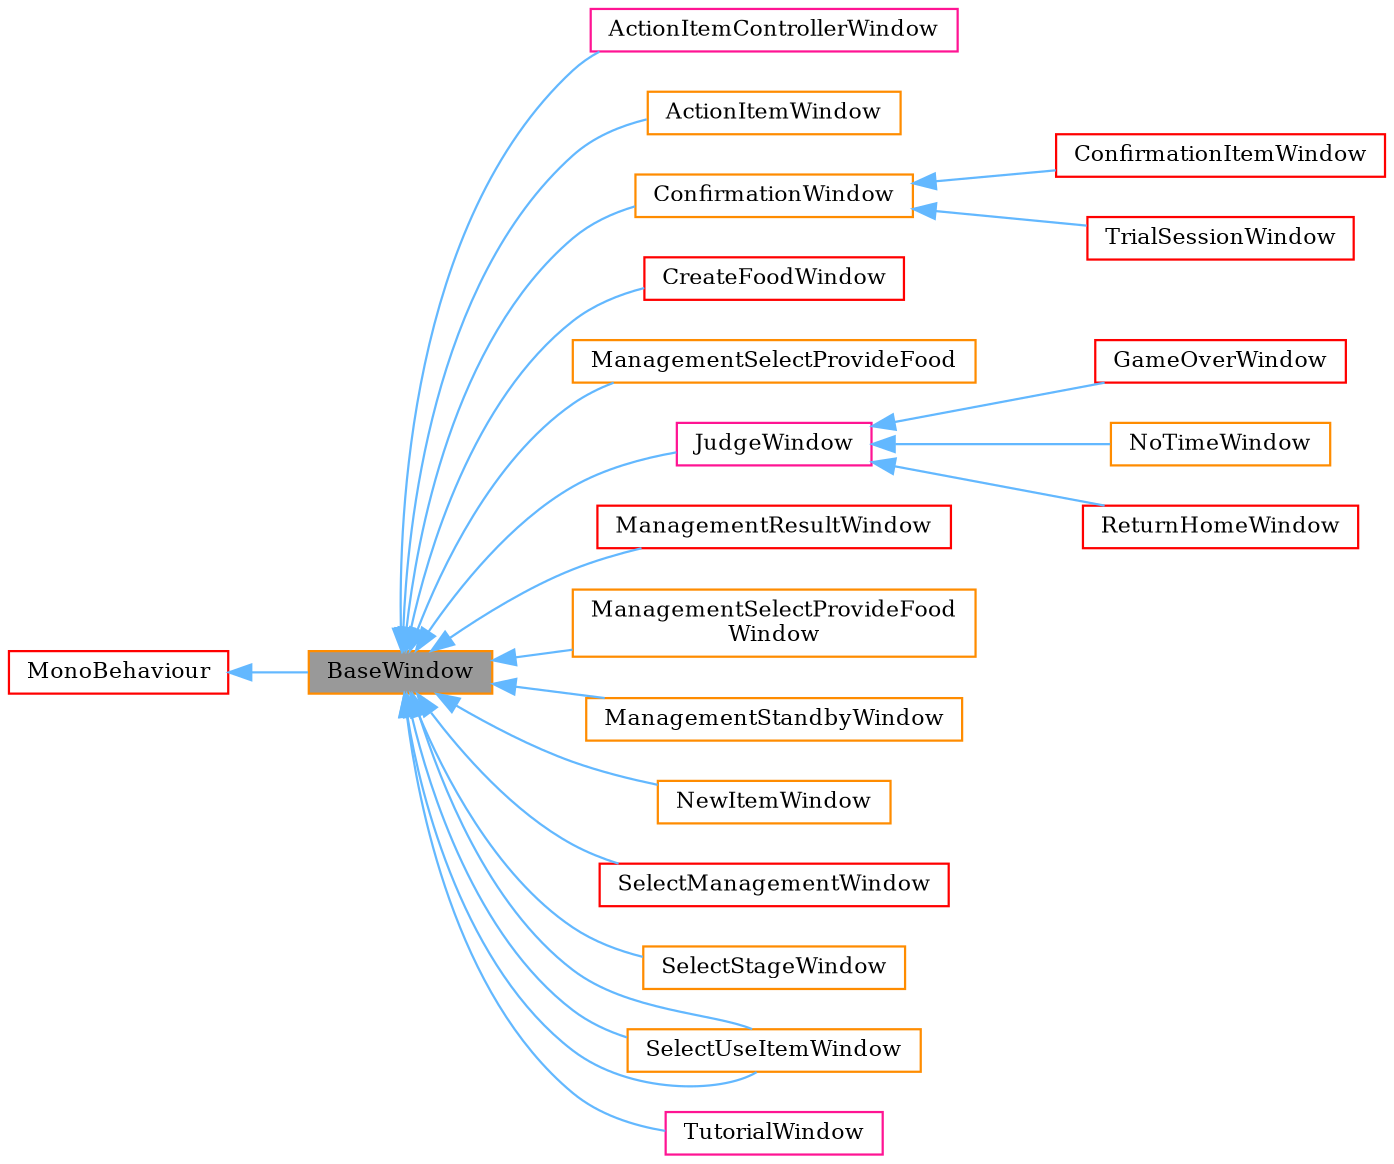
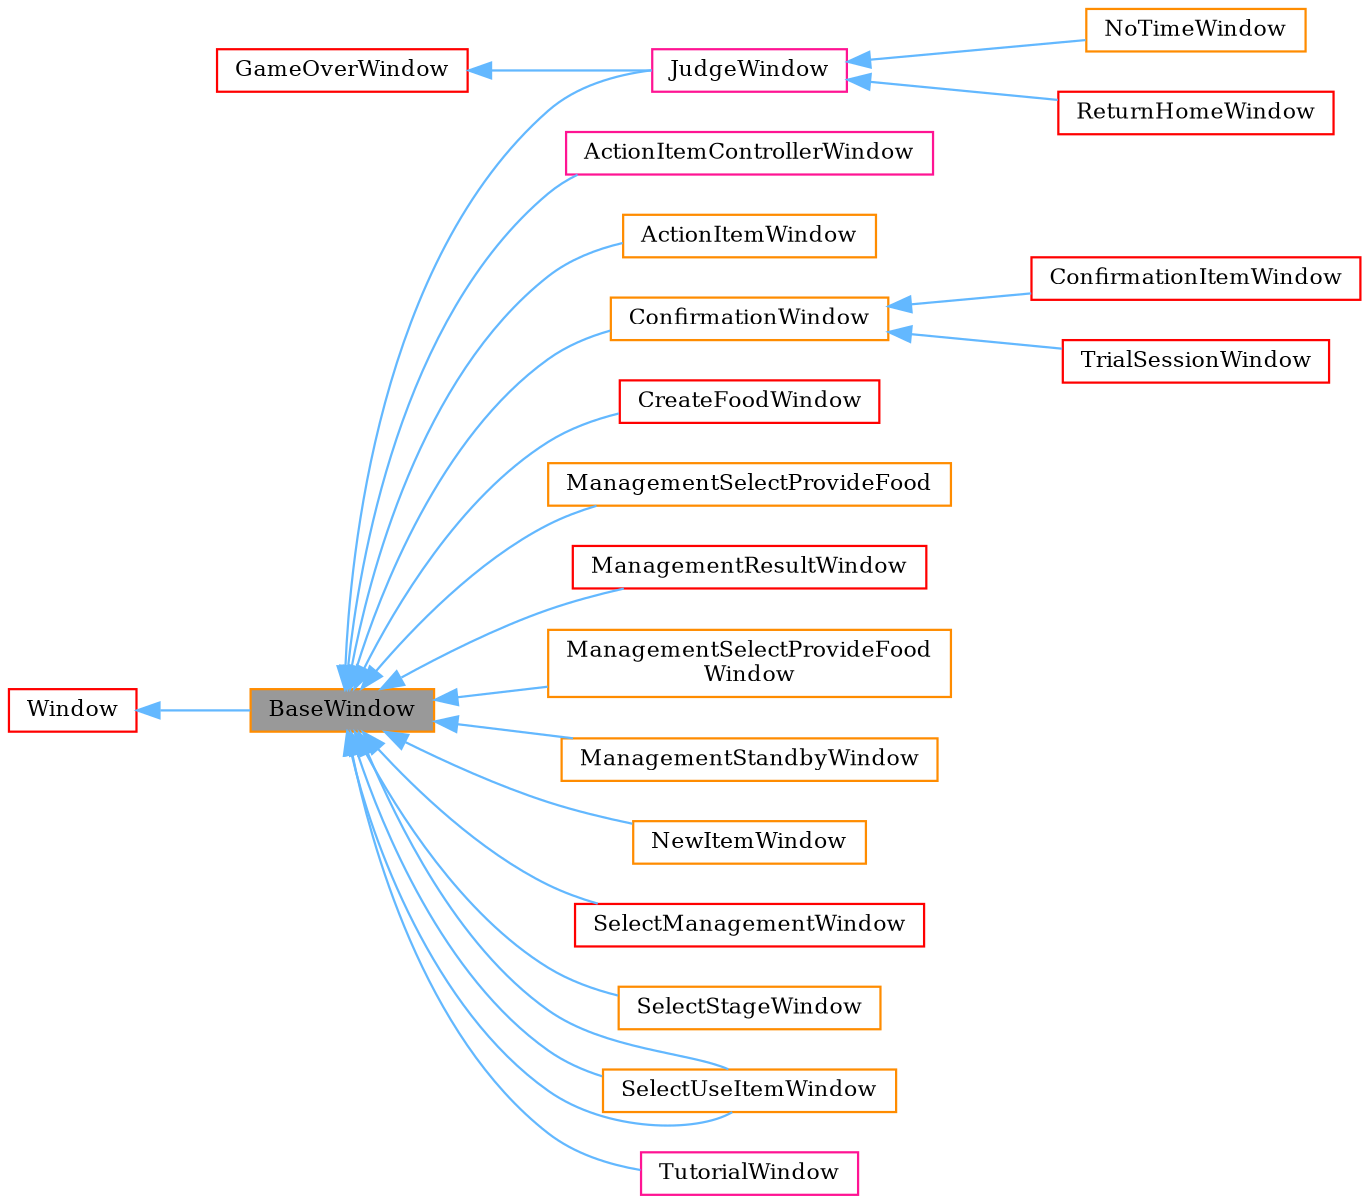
(1000, 402) -> (571, 70)
(119, 672) -> (73, 710)
